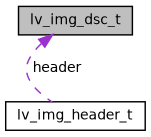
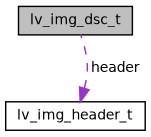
(28, 76) -> (87, 61)
